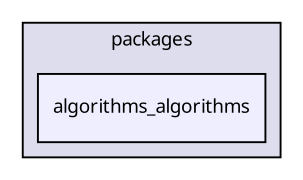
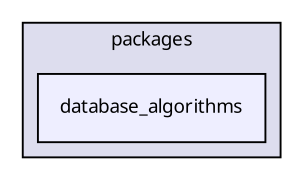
(152, 108) -> (152, 108)
